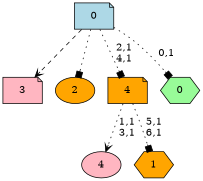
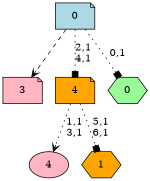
(75, 90) -> none
